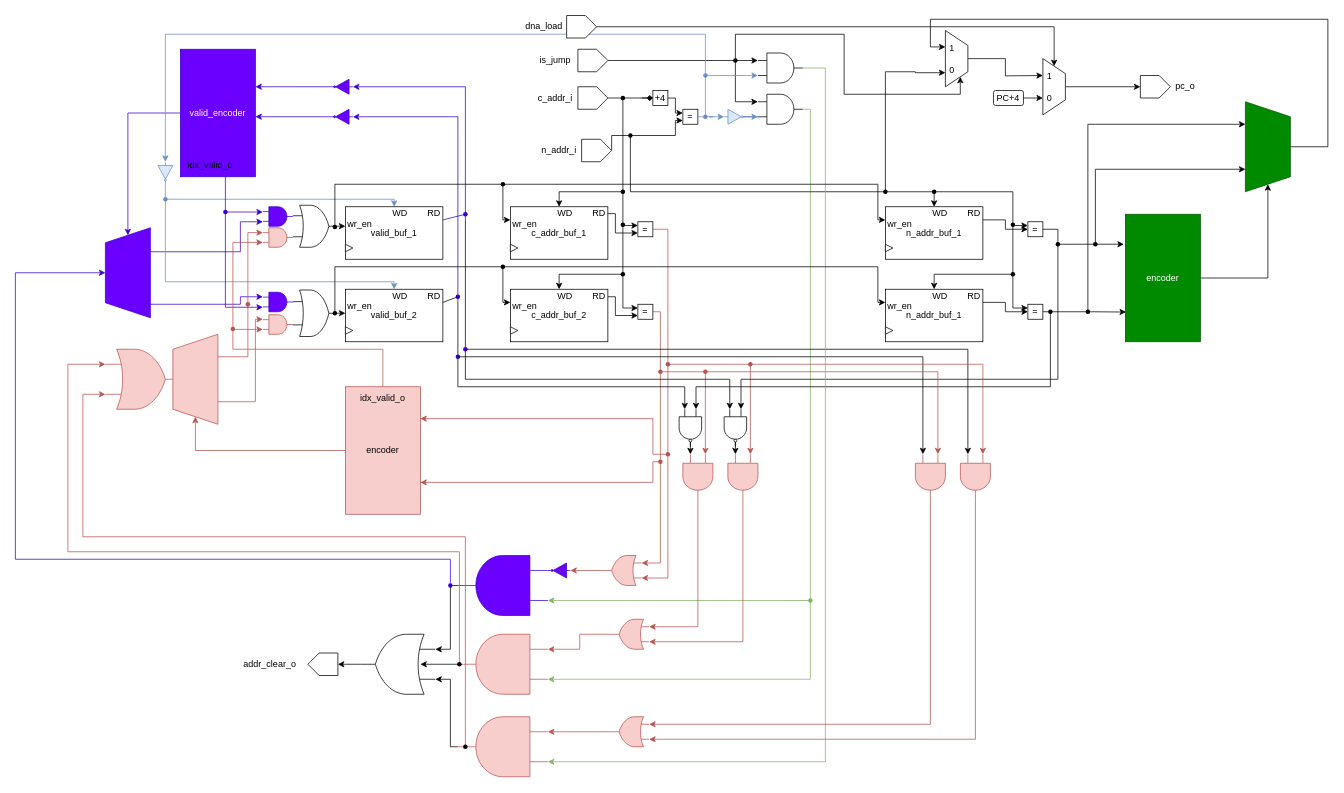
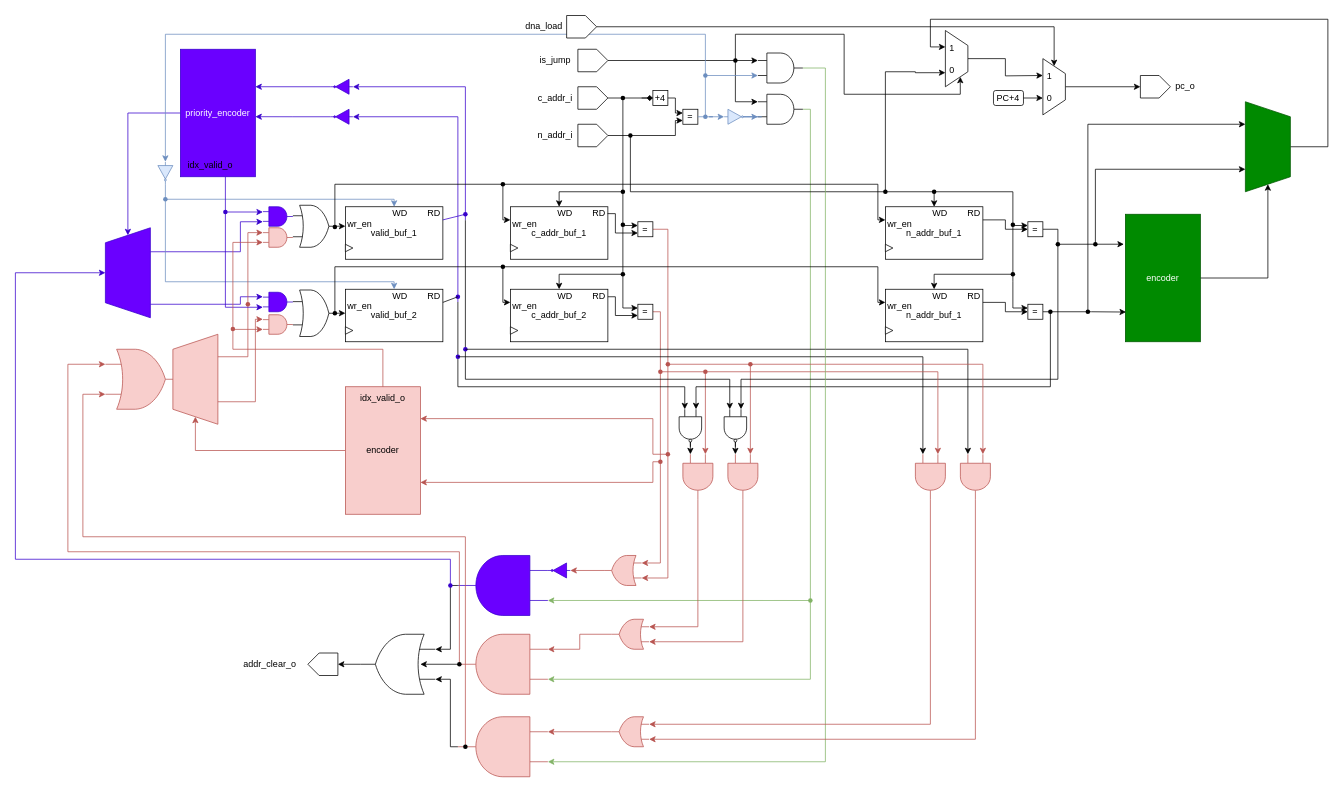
(218, 113) -> (218, 113)
(597, 150) -> (593, 135)
